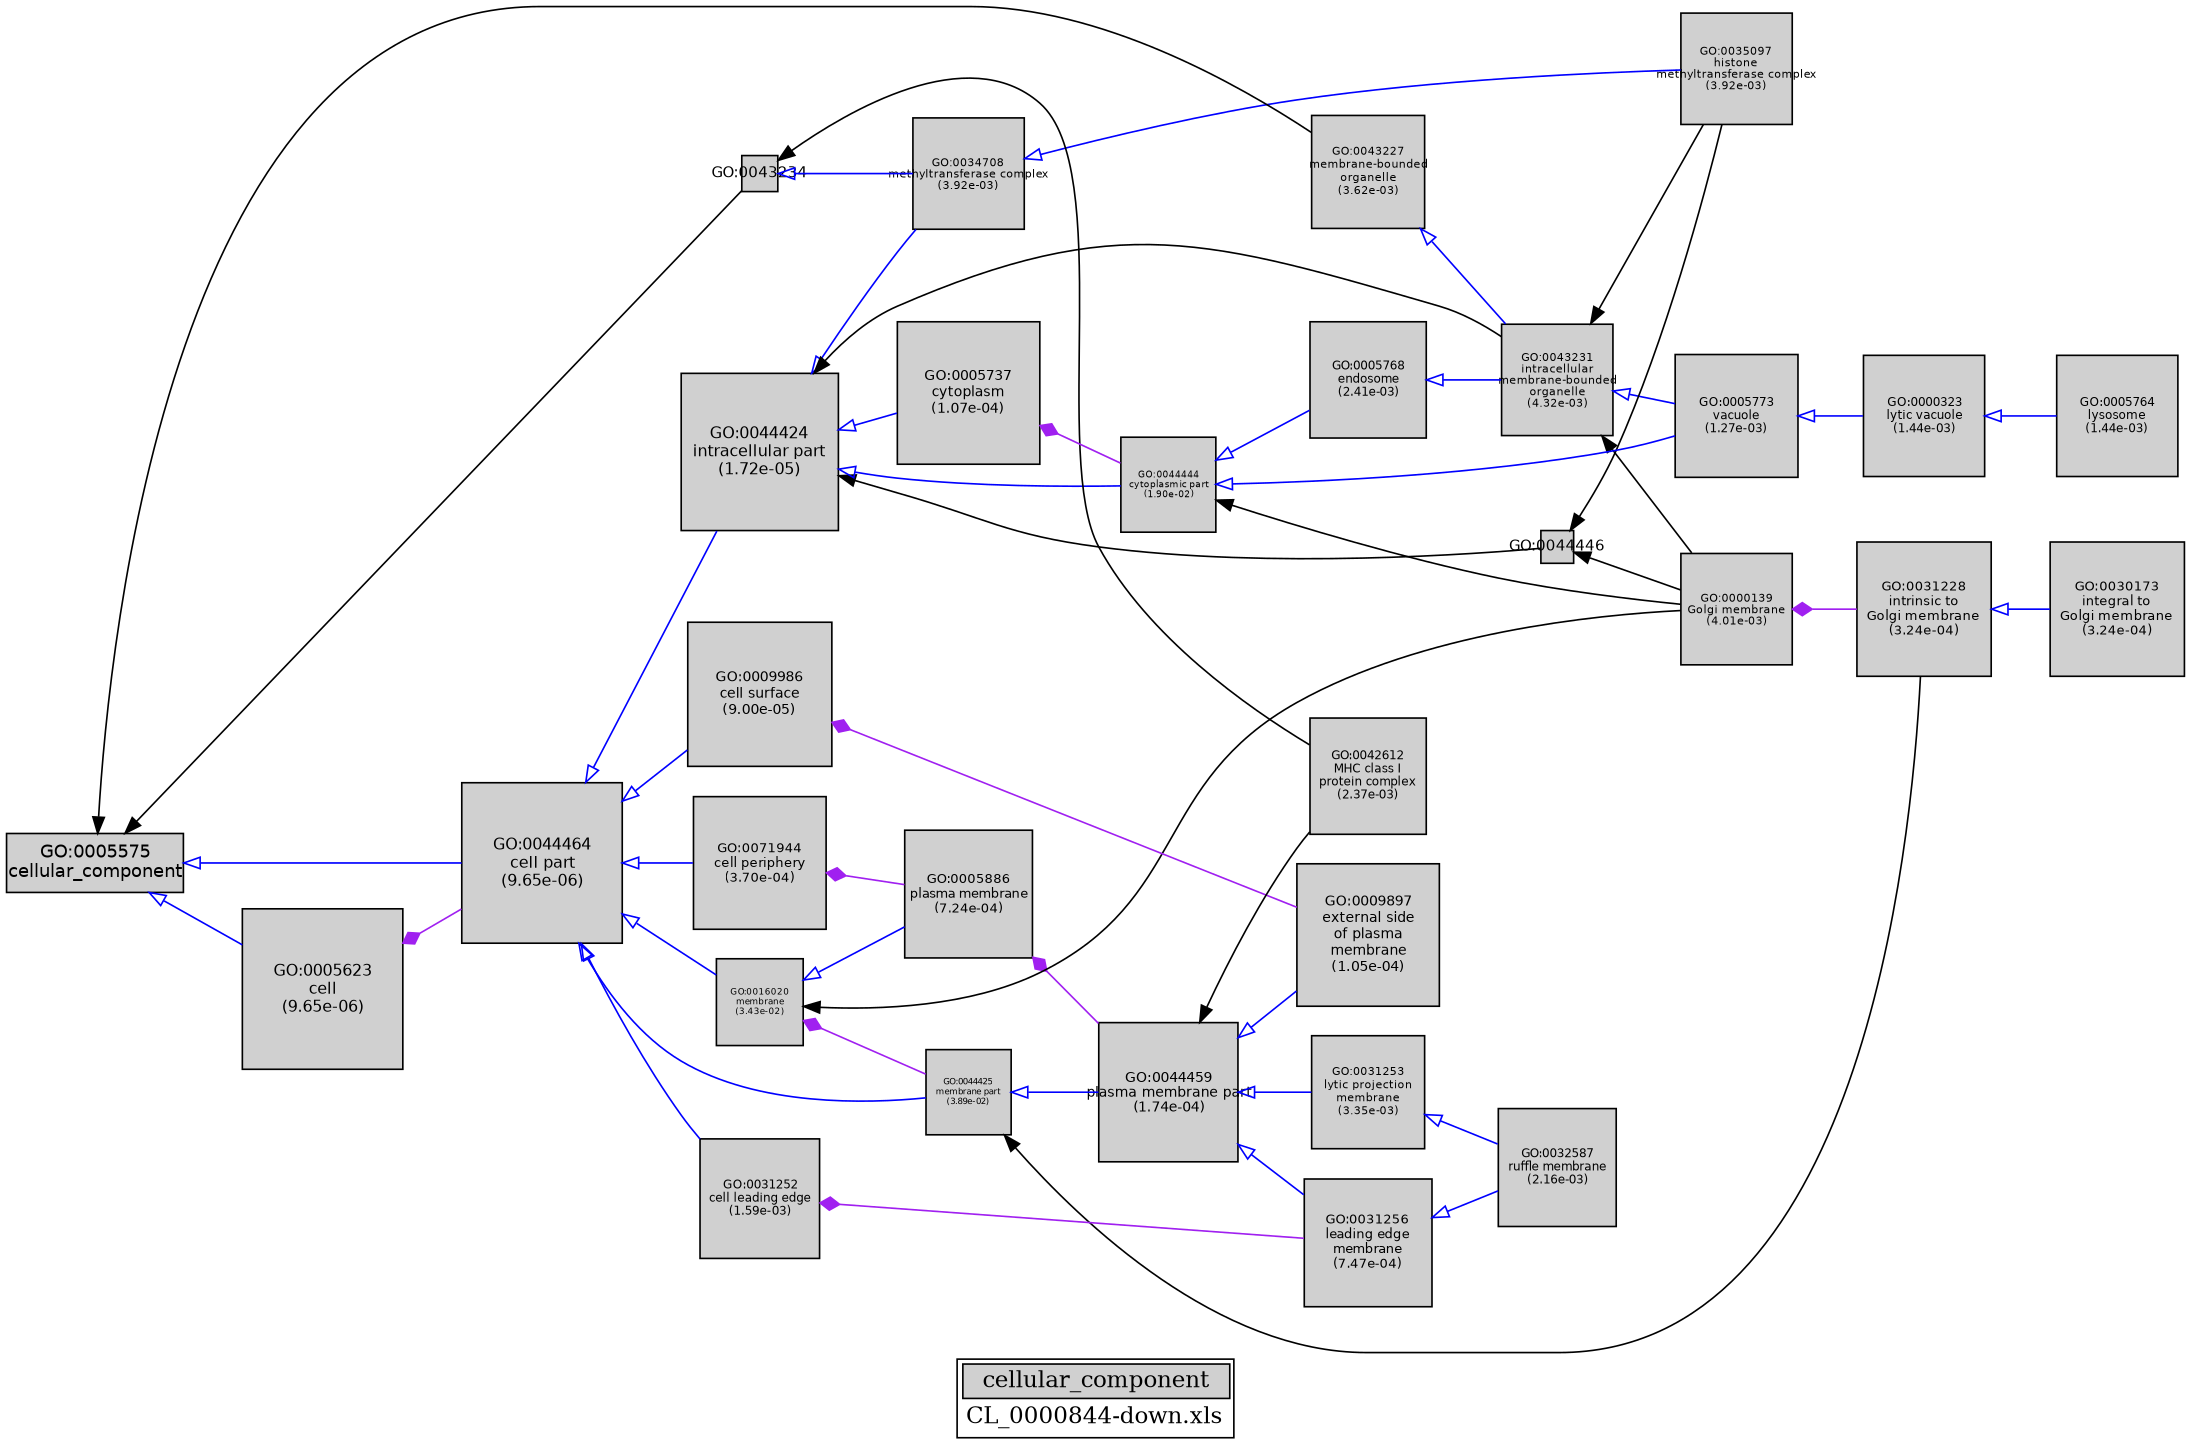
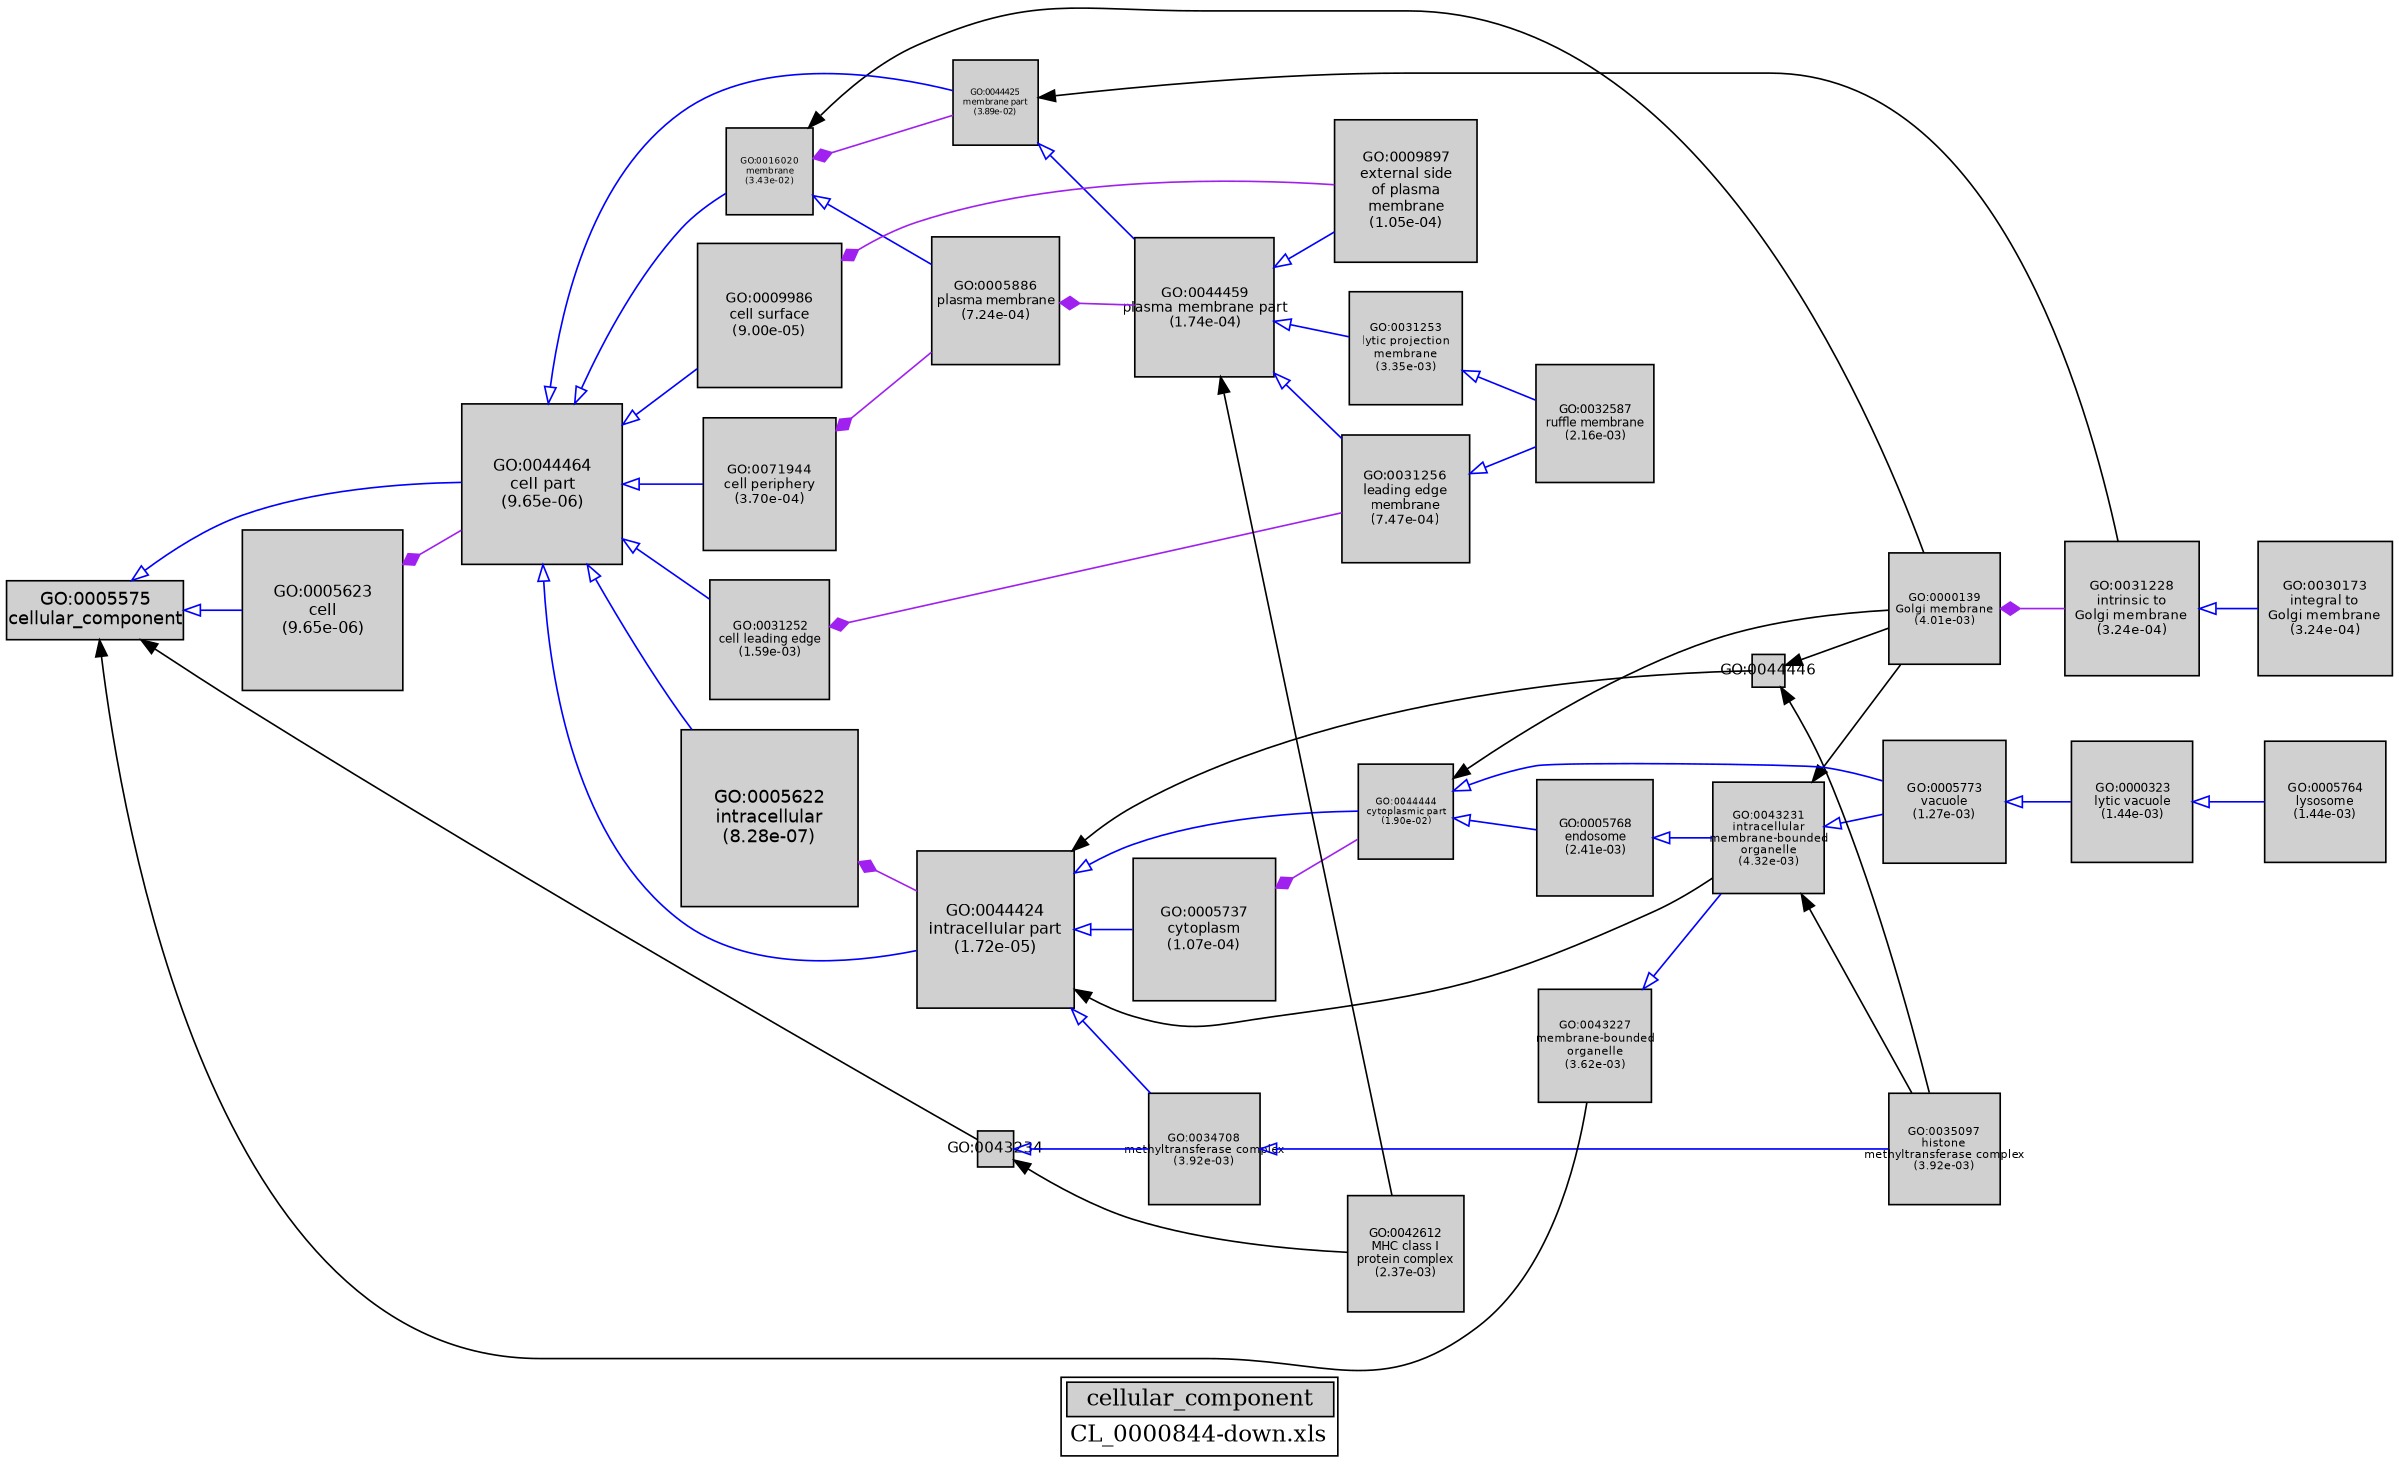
none -> (770, 818)
